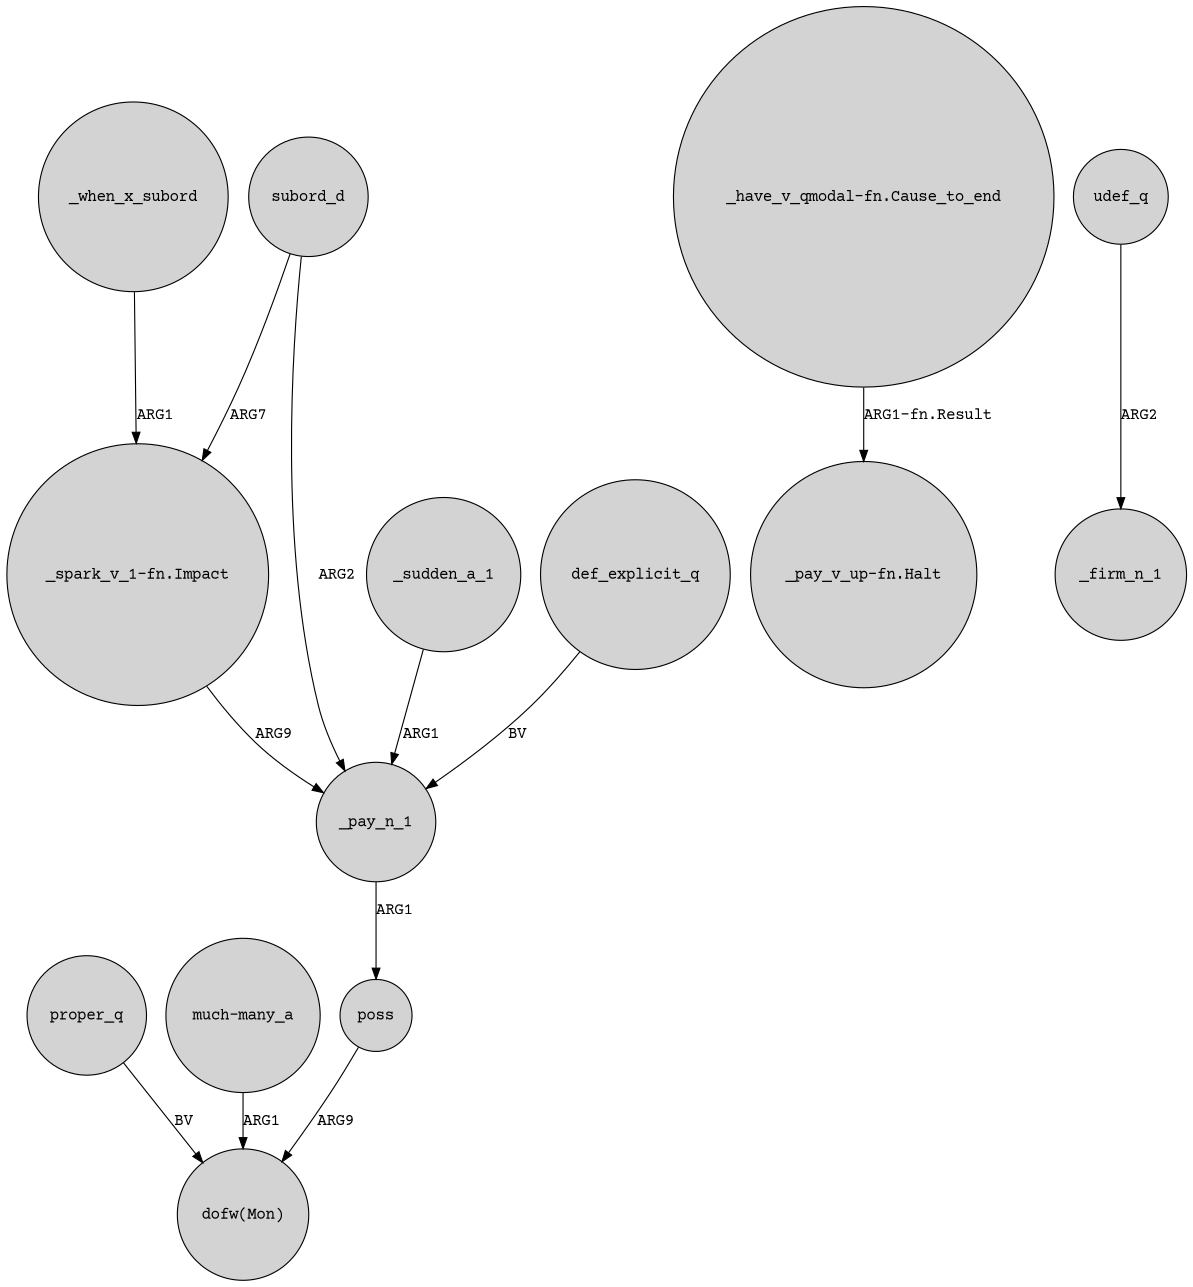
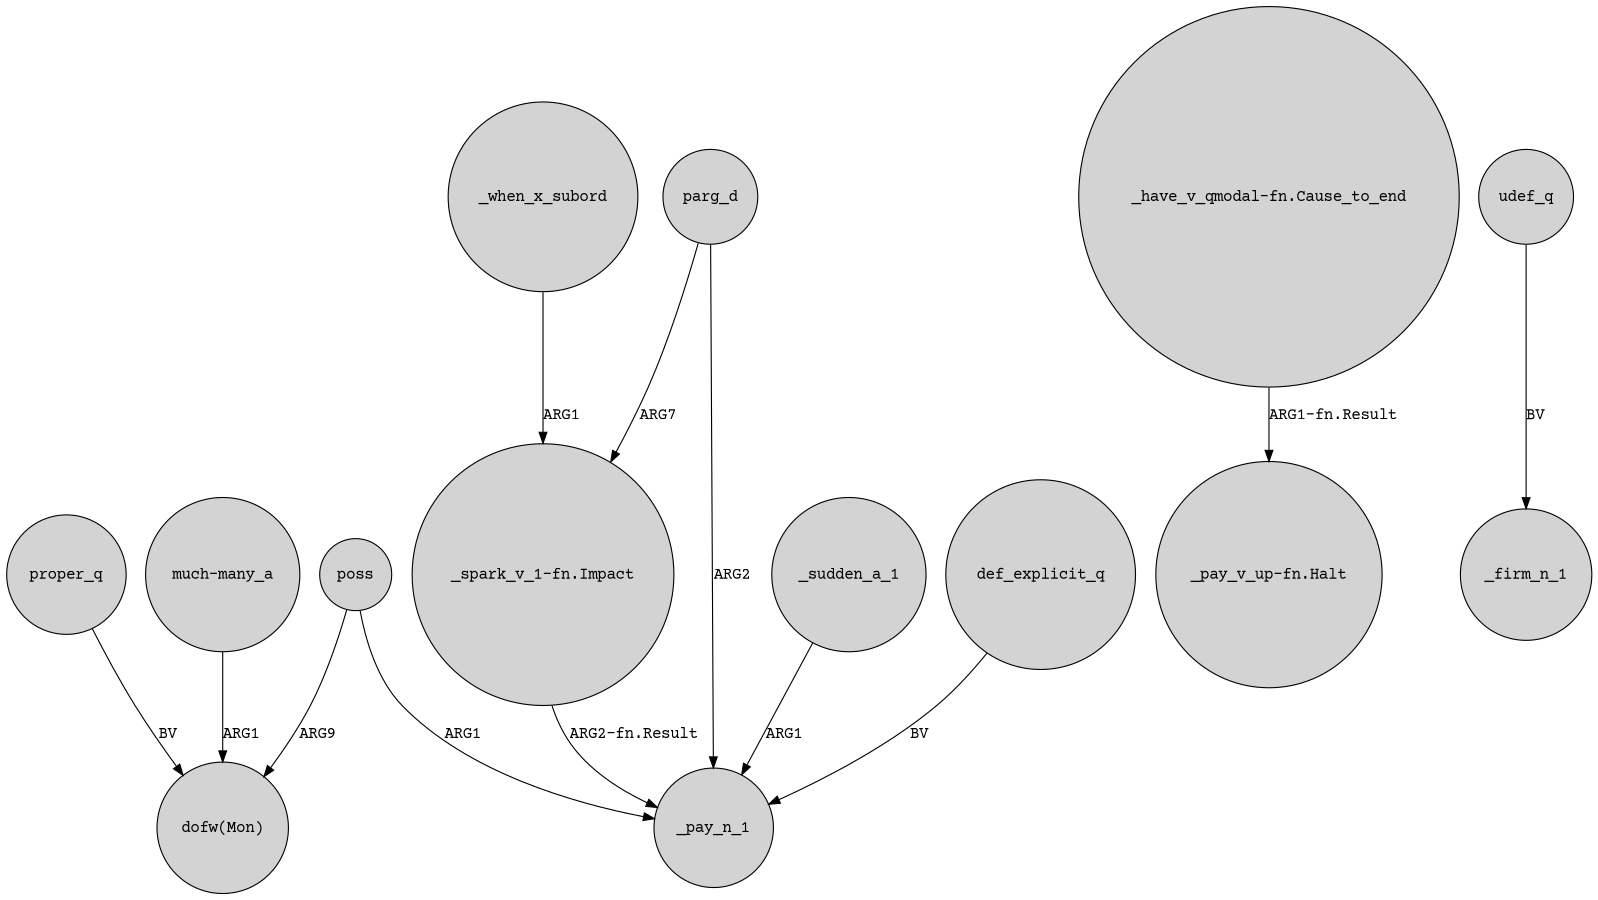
(308, 197) -> (710, 197)
(1140, 415) -> (1535, 415)
(274, 734) -> (634, 734)
(376, 925) -> (468, 755)
